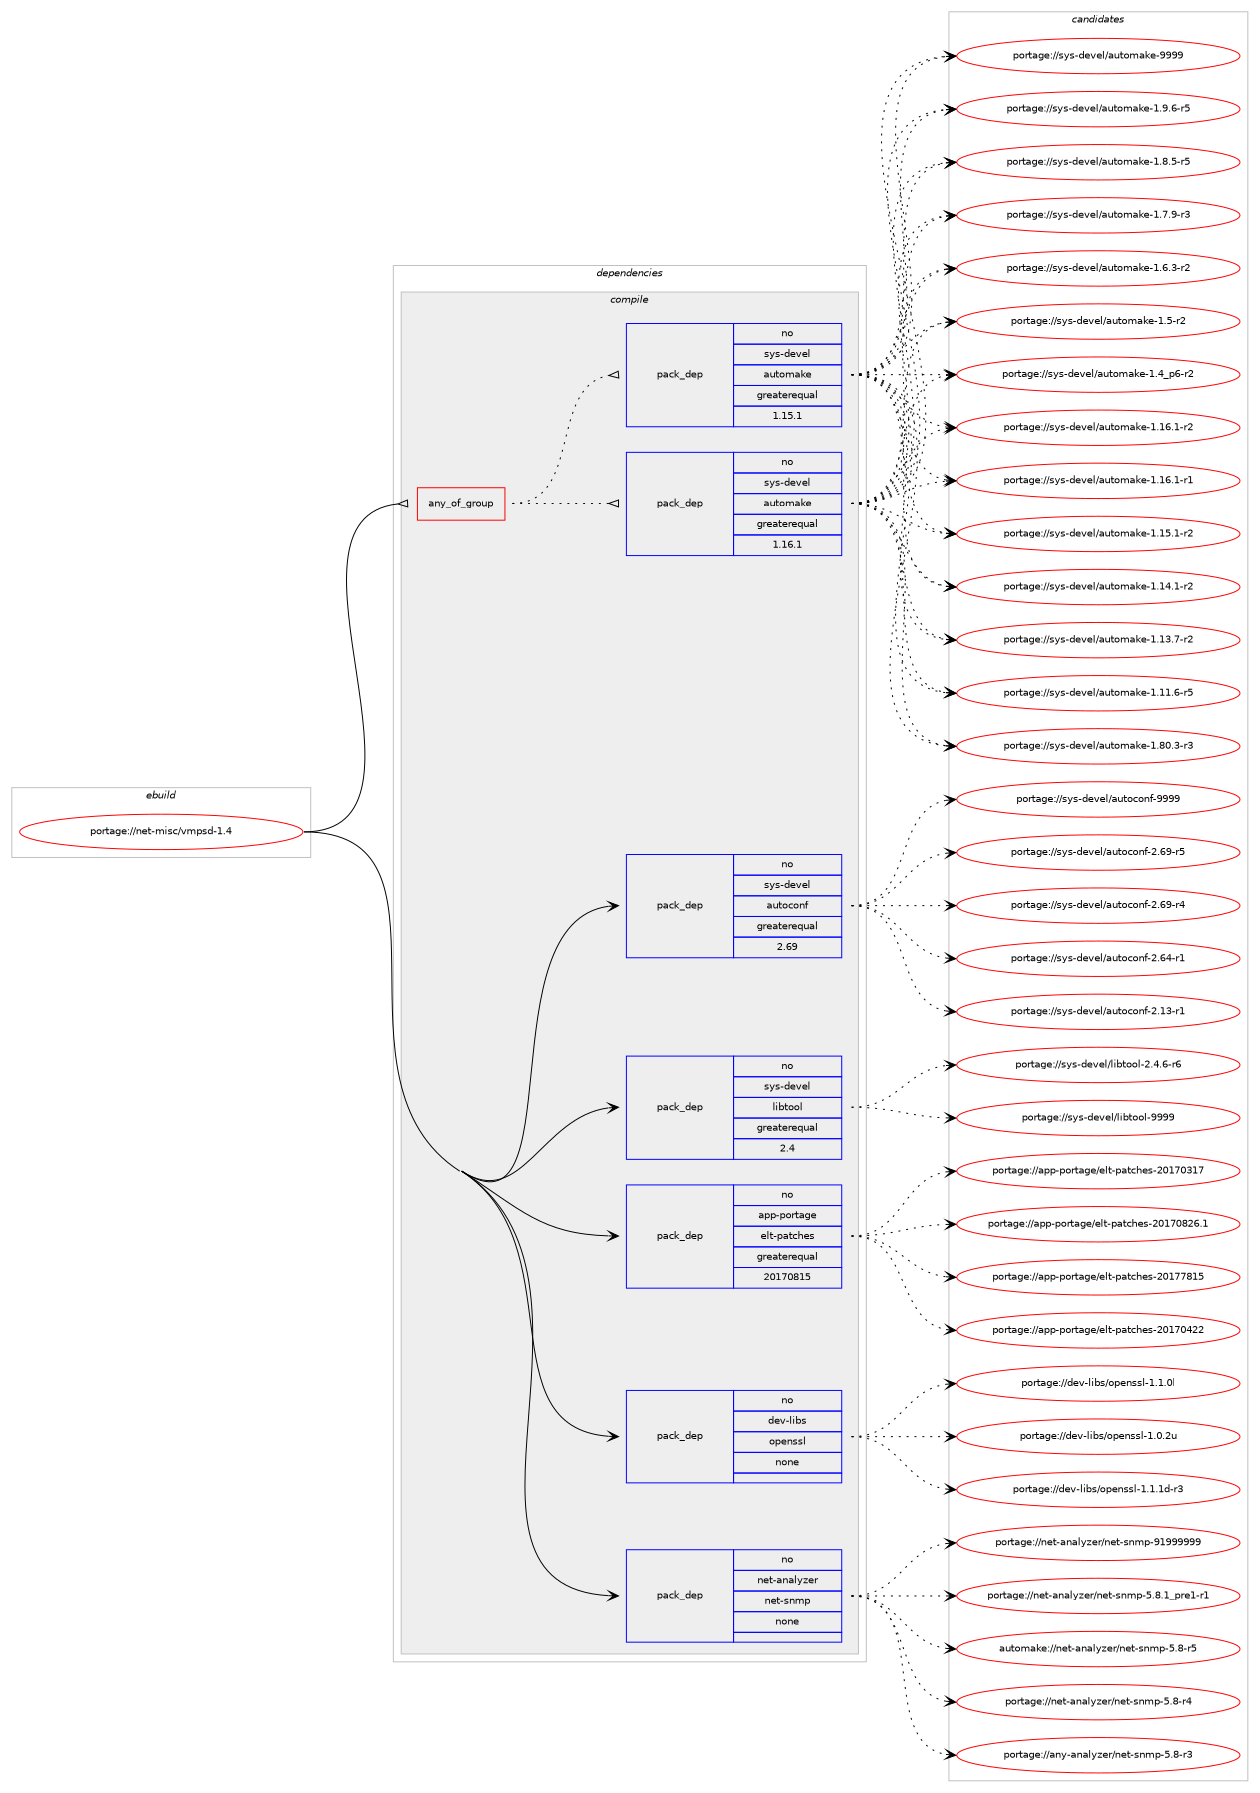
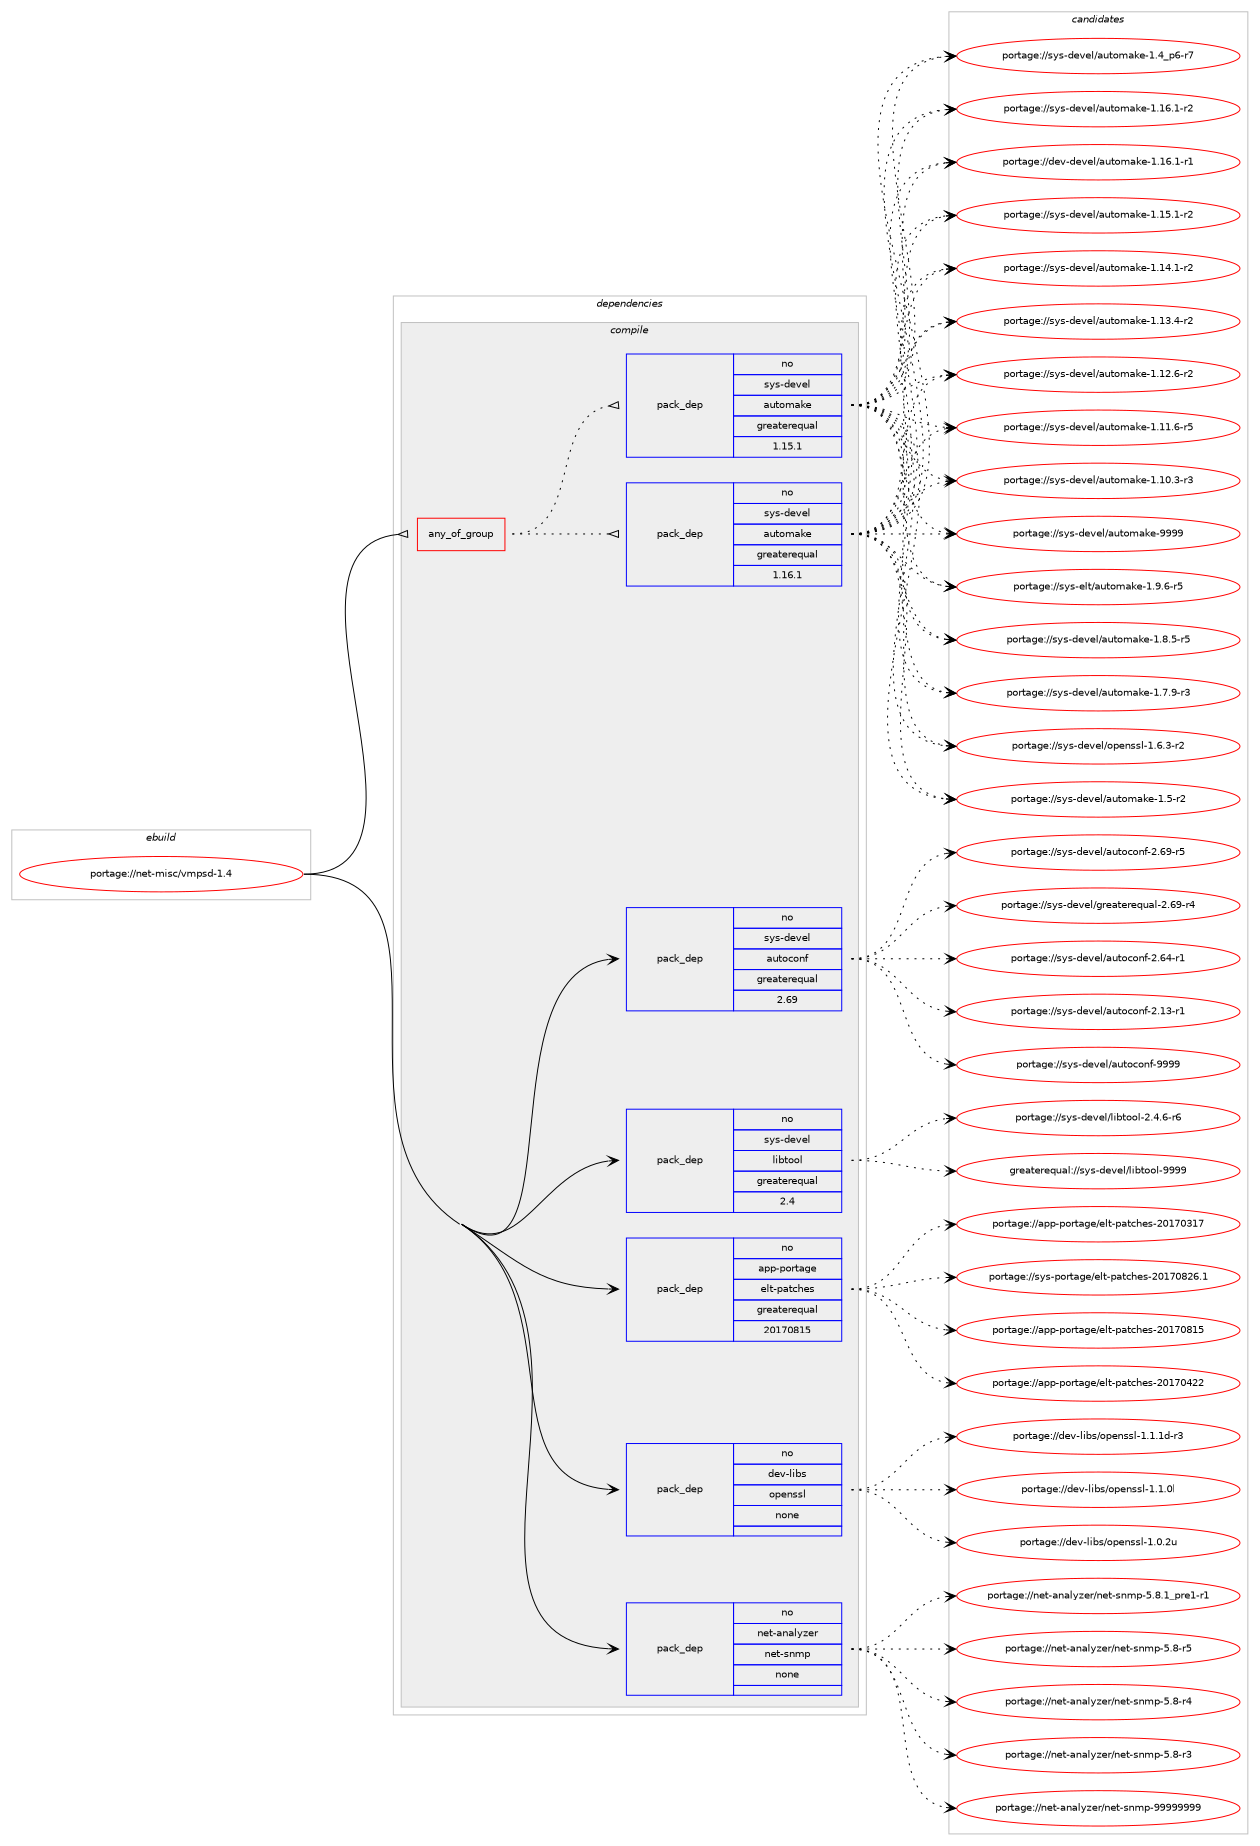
(1098, 109) -> (1098, 587)
(1098, 268) -> (1098, 746)
none -> (1098, 375)
(1098, 375) -> (1098, 56)
(1098, 481) -> (1098, 162)
(1098, 640) -> (1098, 322)
(1098, 746) -> (1098, 481)
(1098, 906) -> (1098, 906)
(1098, 1118) -> (1098, 1171)
(1098, 1224) -> (1098, 1277)
(1098, 1277) -> (1098, 1330)
(1098, 1543) -> (1098, 1808)
(1098, 1649) -> (1098, 1649)
(1098, 1755) -> (1098, 1755)
